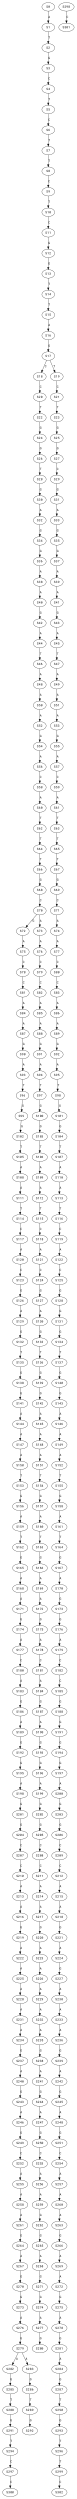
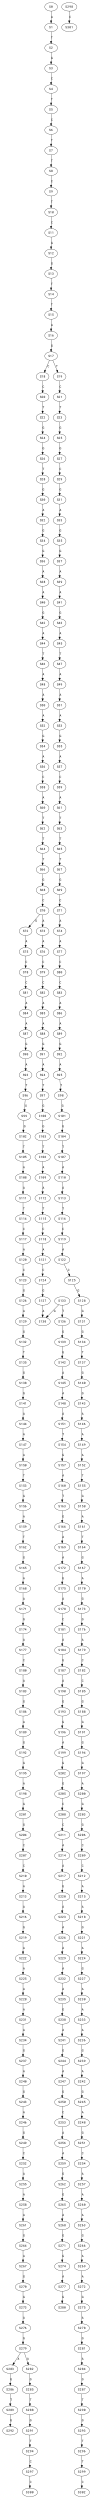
(40, 1331) -> (53, 1310)
